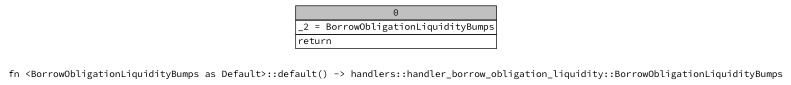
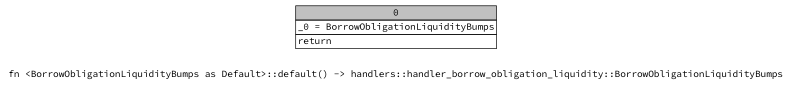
(396, 27) -> (396, 27)
